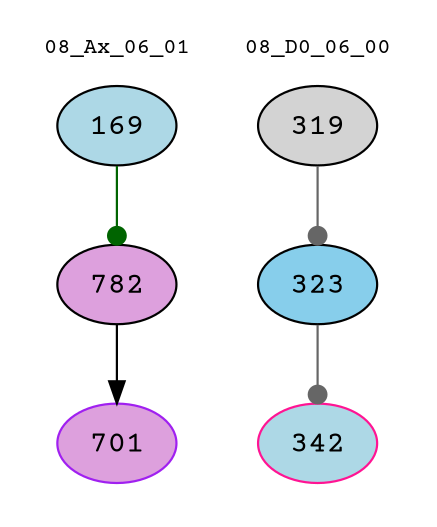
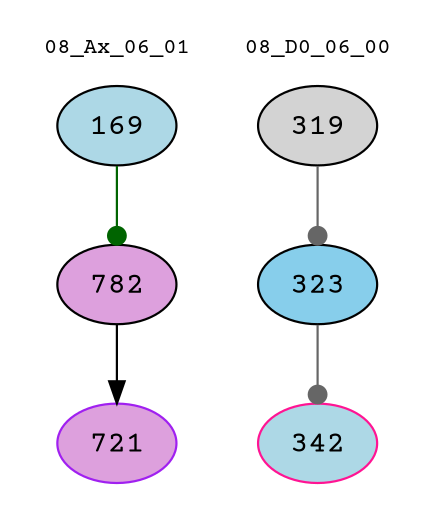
(117, 443) -> (117, 443)
